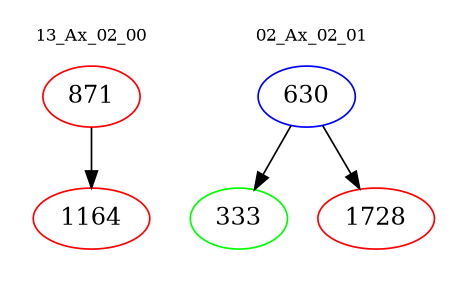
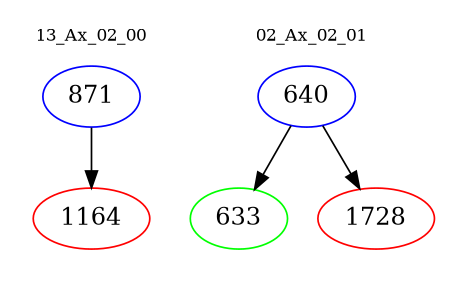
(92, 97) -> (92, 97)
(307, 97) -> (307, 97)
(239, 219) -> (239, 219)
